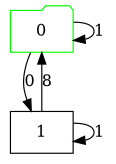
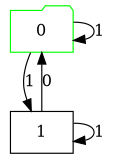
(30, 82) -> (30, 82)
(48, 82) -> (48, 82)
